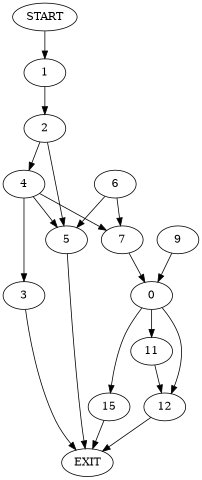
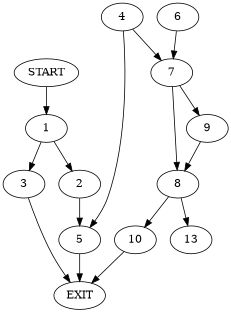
none -> (187, 97)
(36, 152) -> none
(94, 209) -> none
(24, 236) -> (37, 153)
(152, 296) -> (178, 184)
(152, 351) -> (191, 240)
(109, 407) -> (135, 240)
(165, 407) -> none
